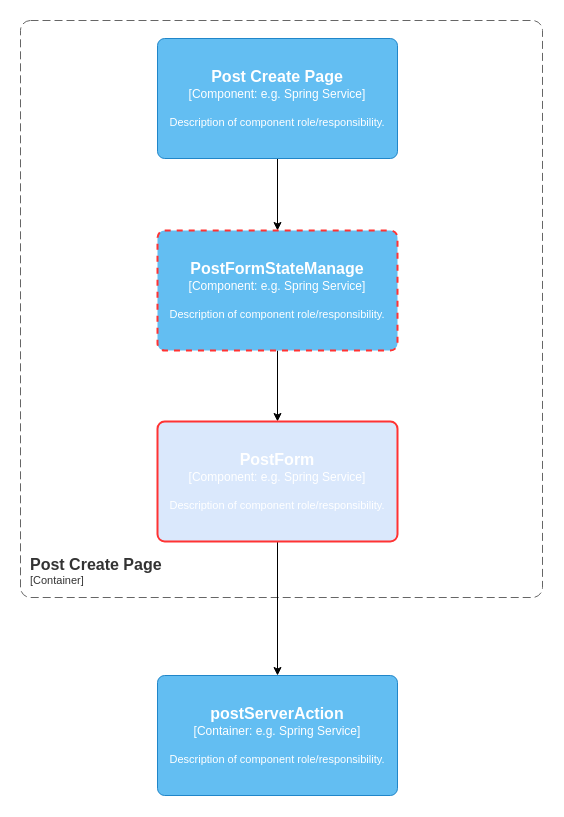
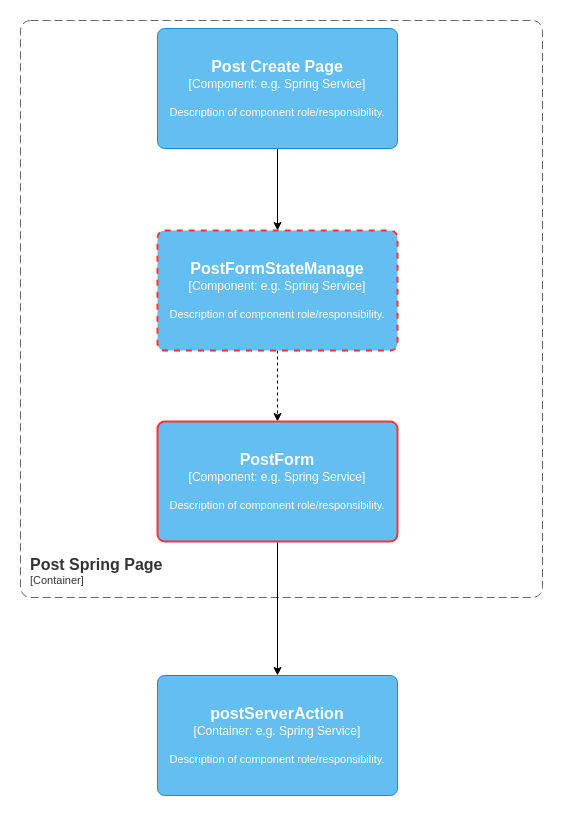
(278, 99) -> (278, 89)
(278, 383) -> (278, 383)
(278, 482) -> (278, 482)
(77, 573) -> (75, 573)
